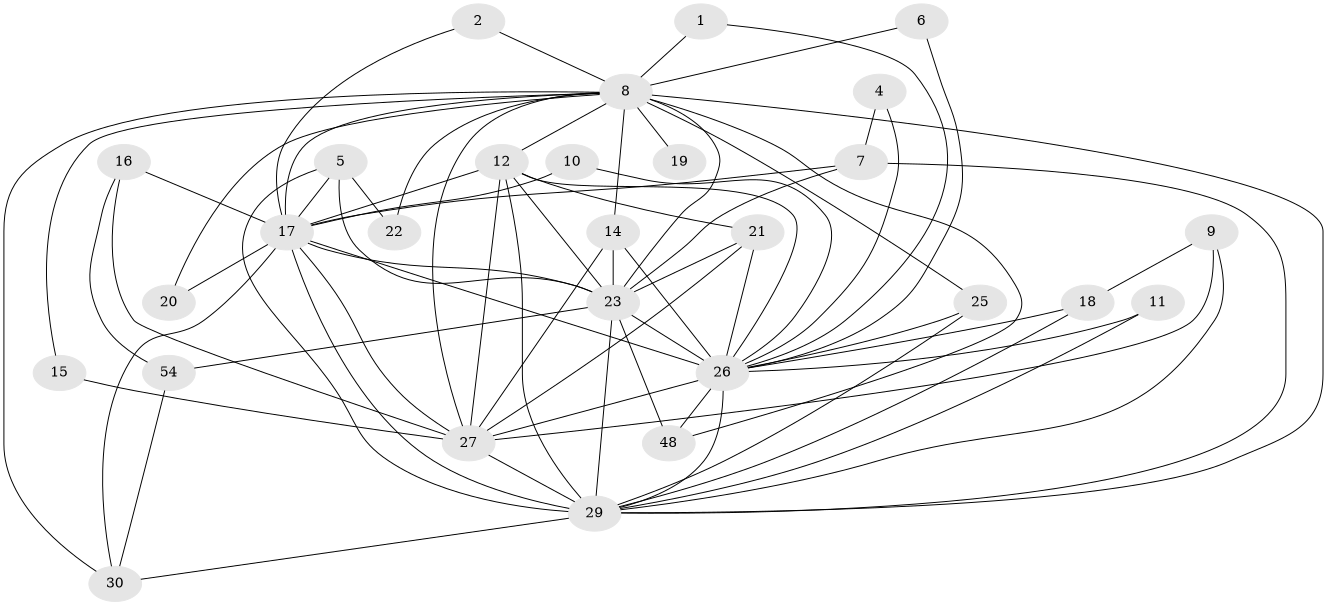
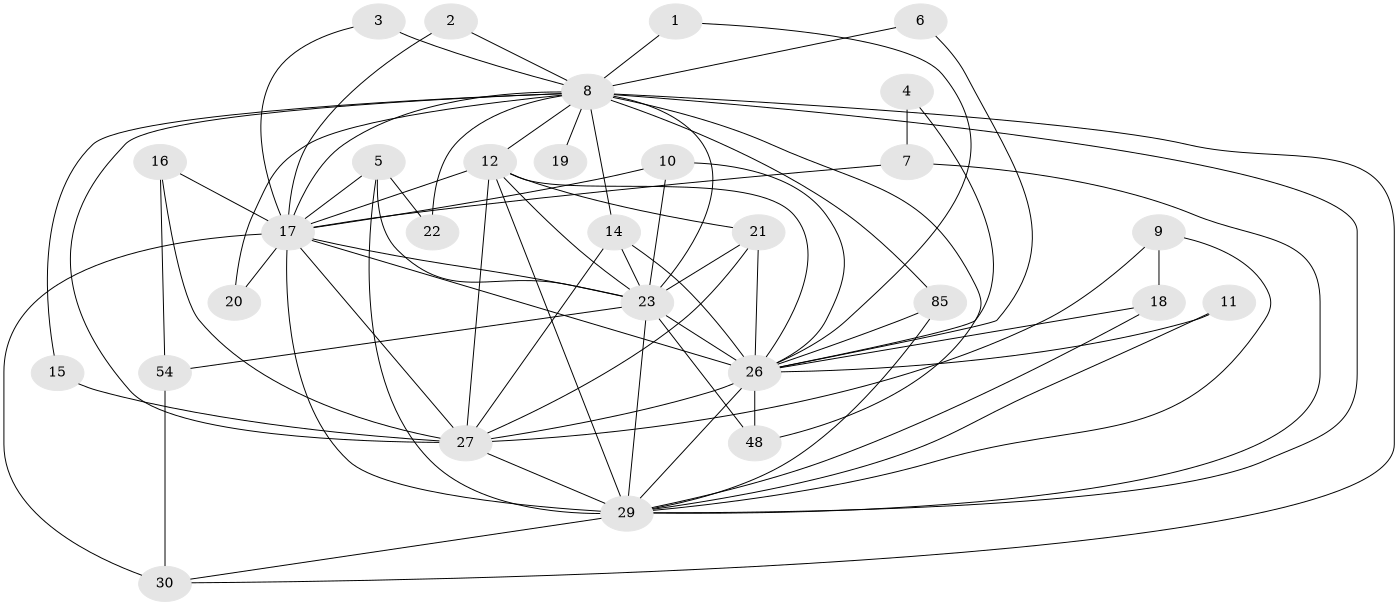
none -> (379, 21)
(725, 214) -> (658, 232)
(980, 303) -> (940, 303)
